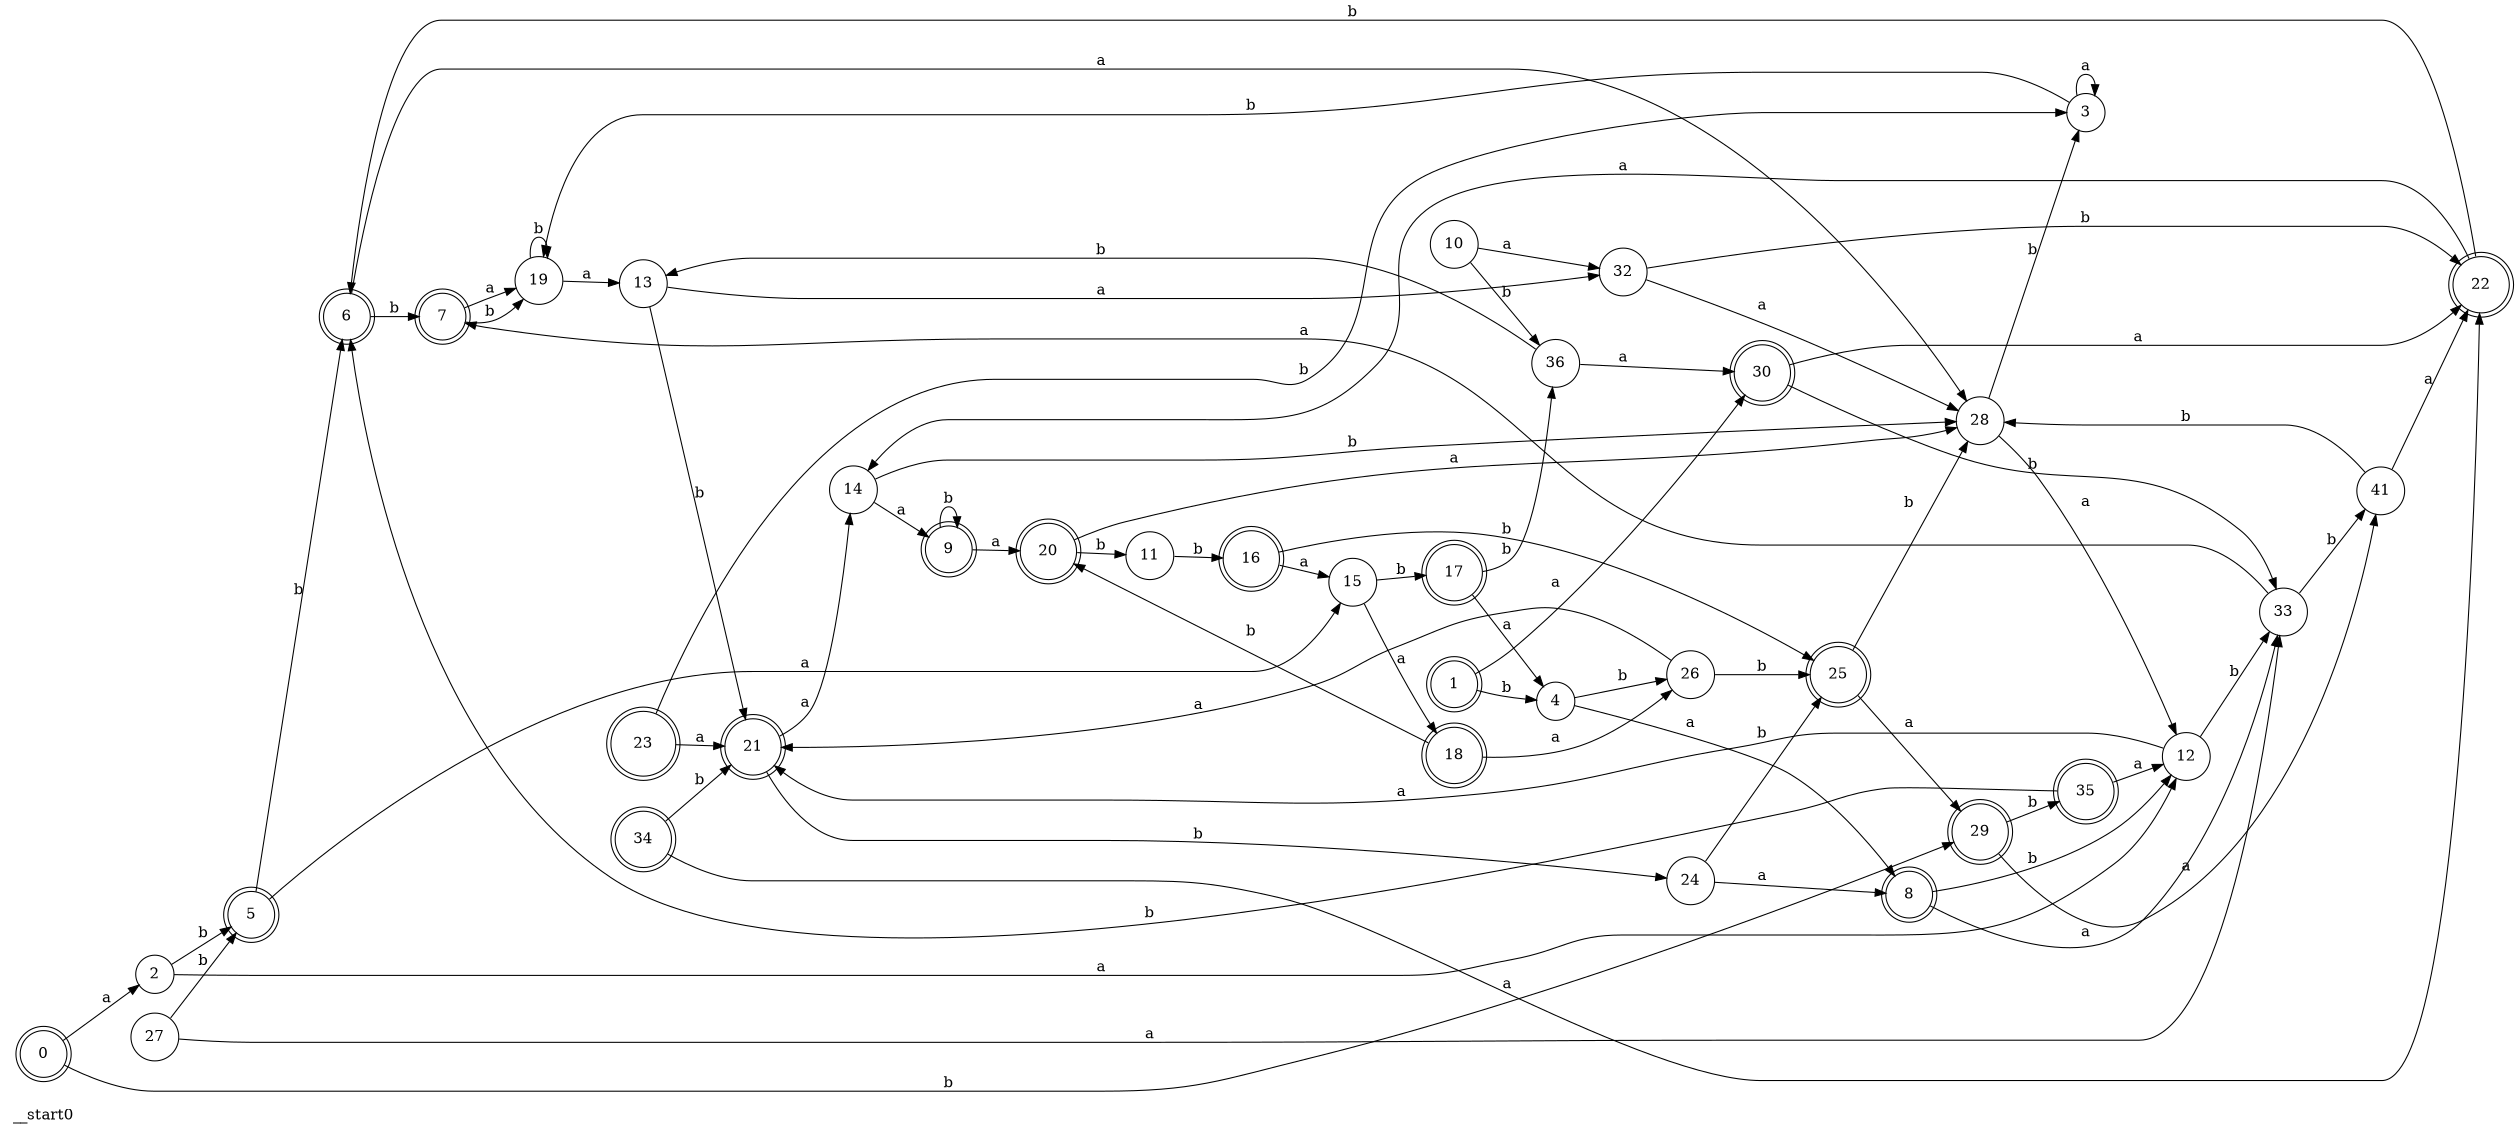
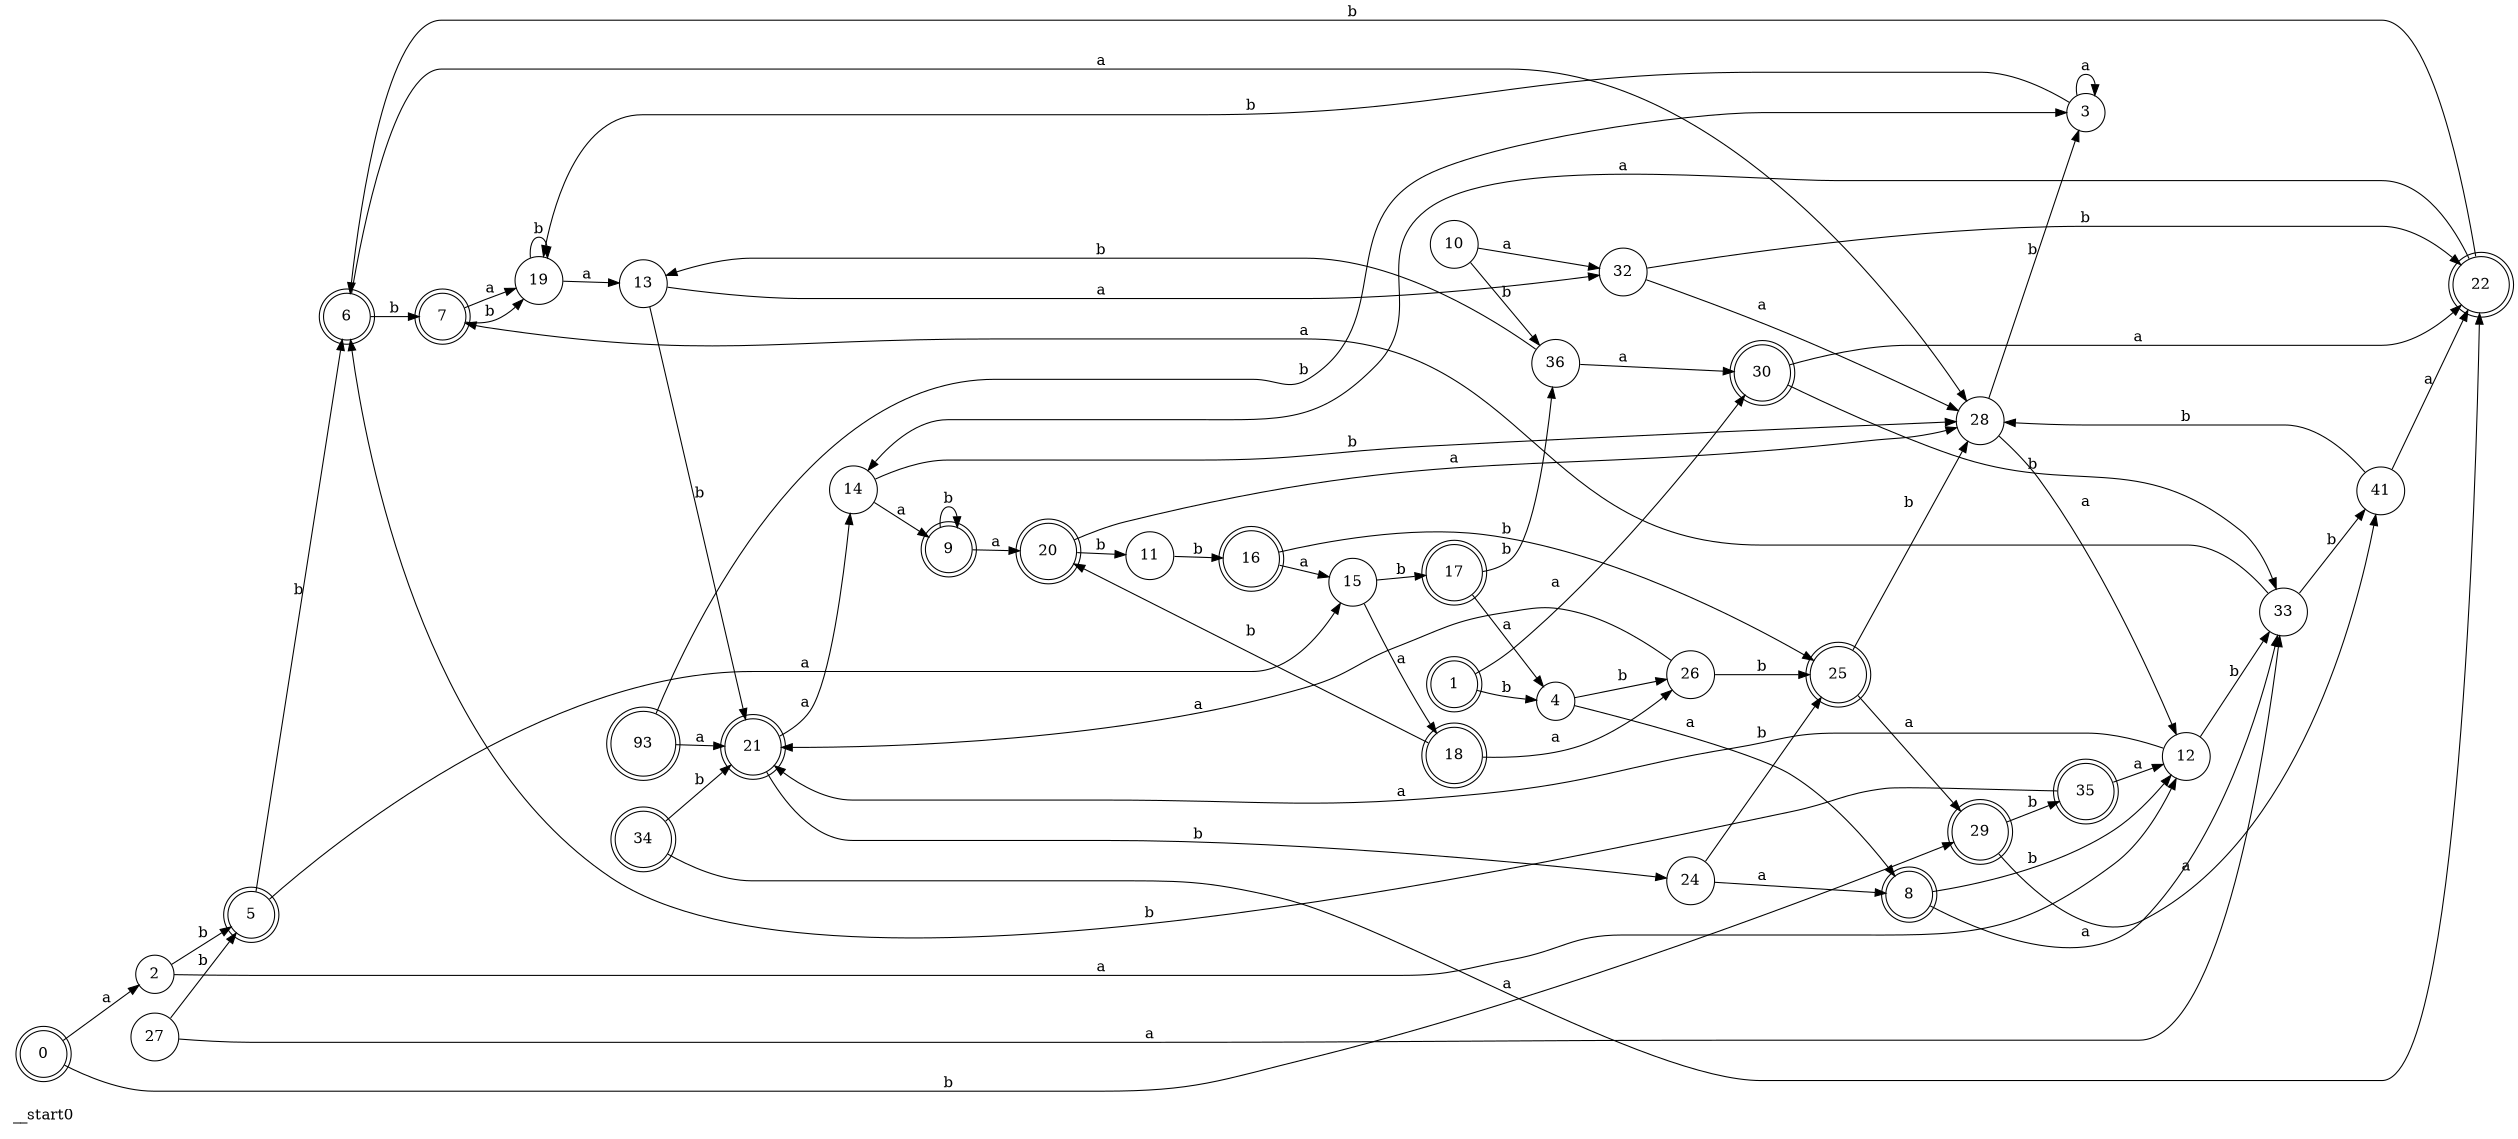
(643, 744) -> (643, 744)
